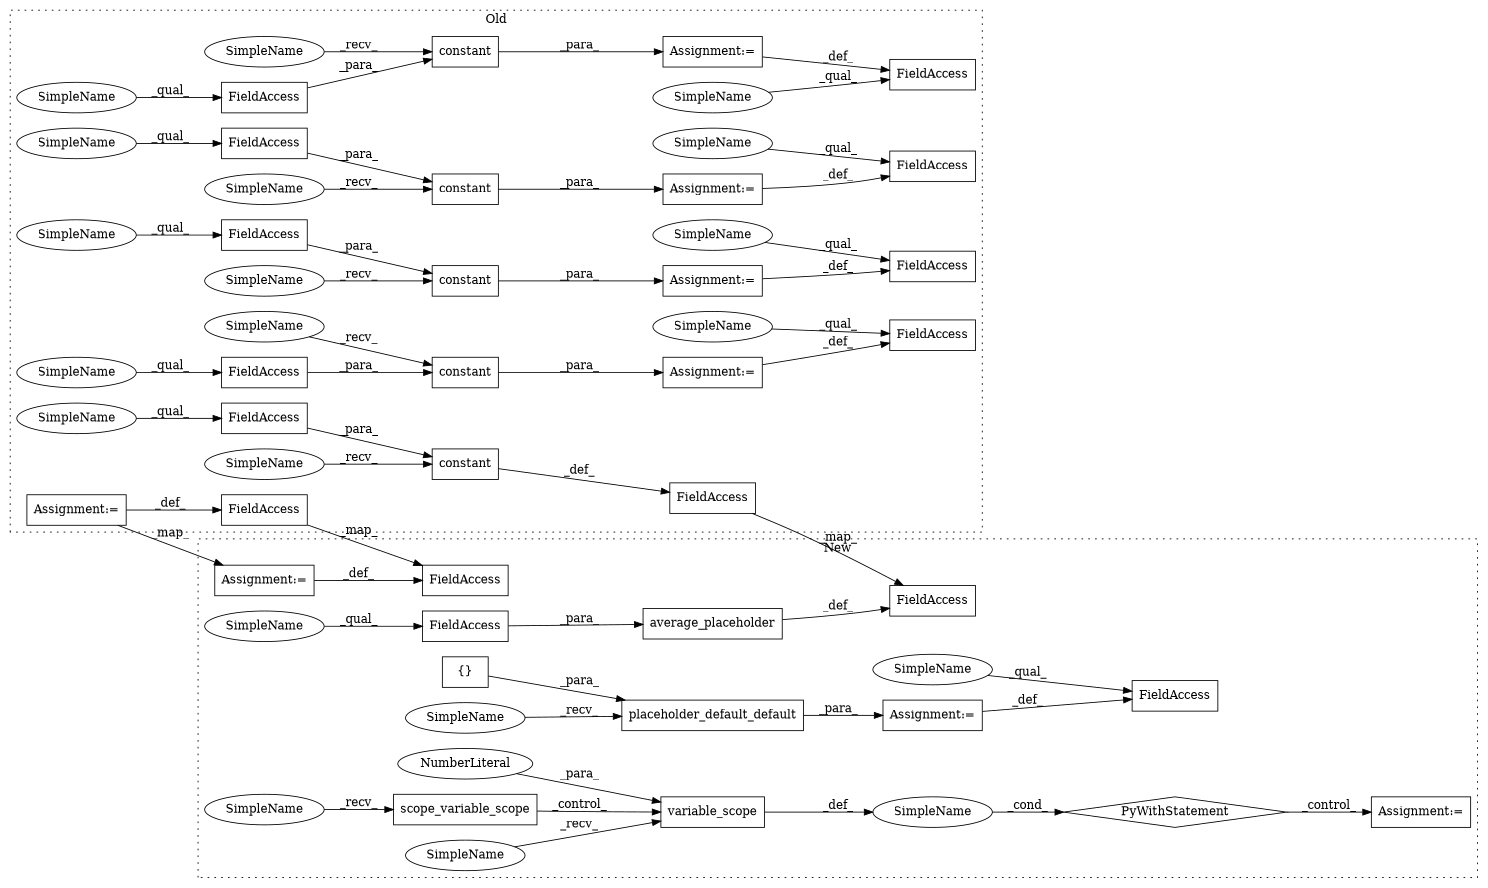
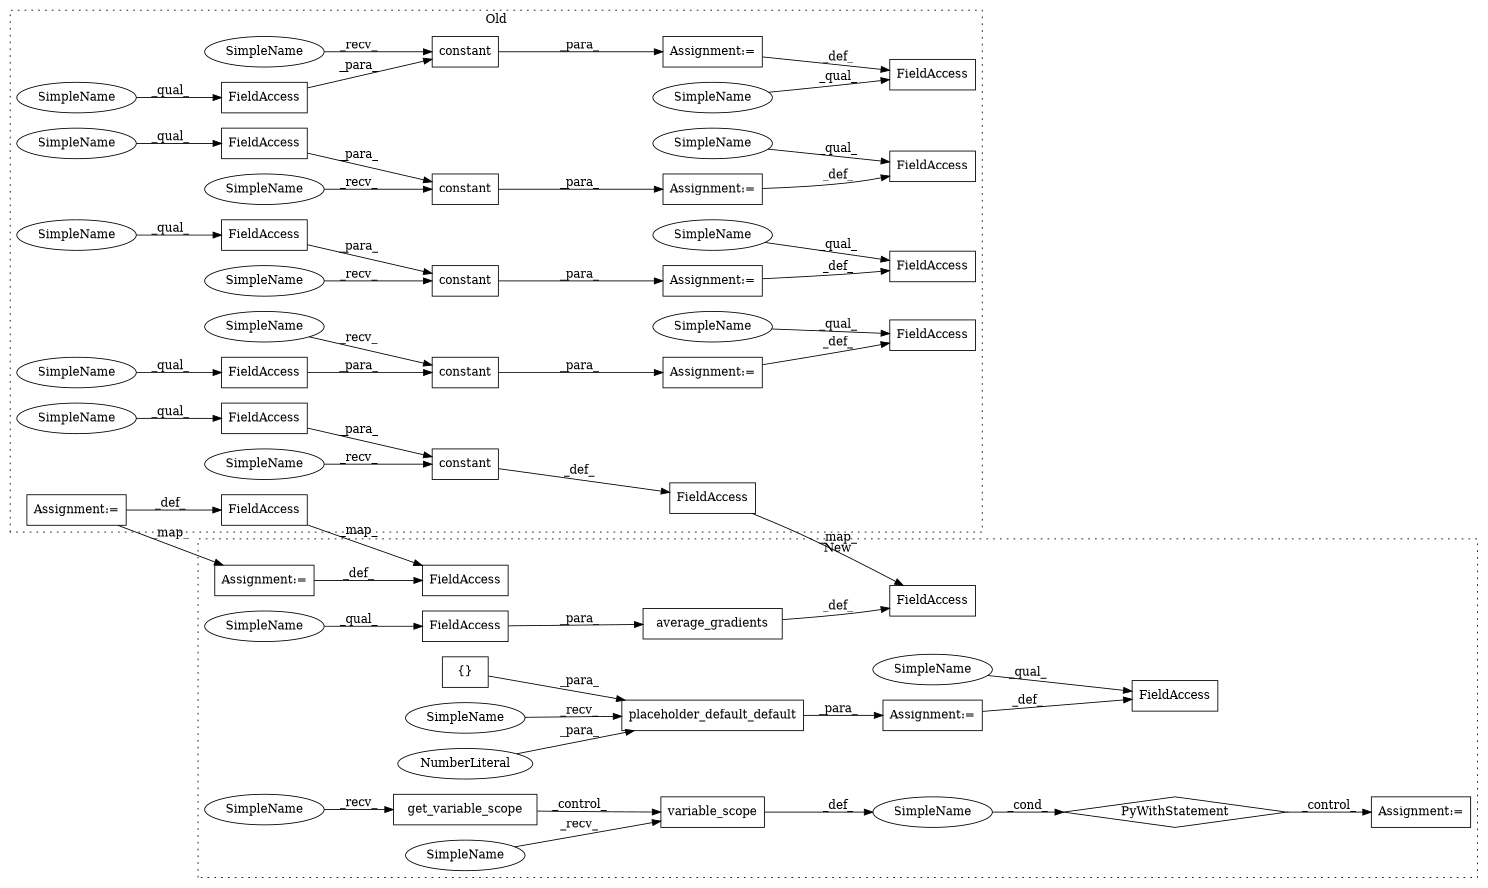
(713, 624) -> (713, 624)
(585, 787) -> (571, 743)
(465, 810) -> (465, 810)
